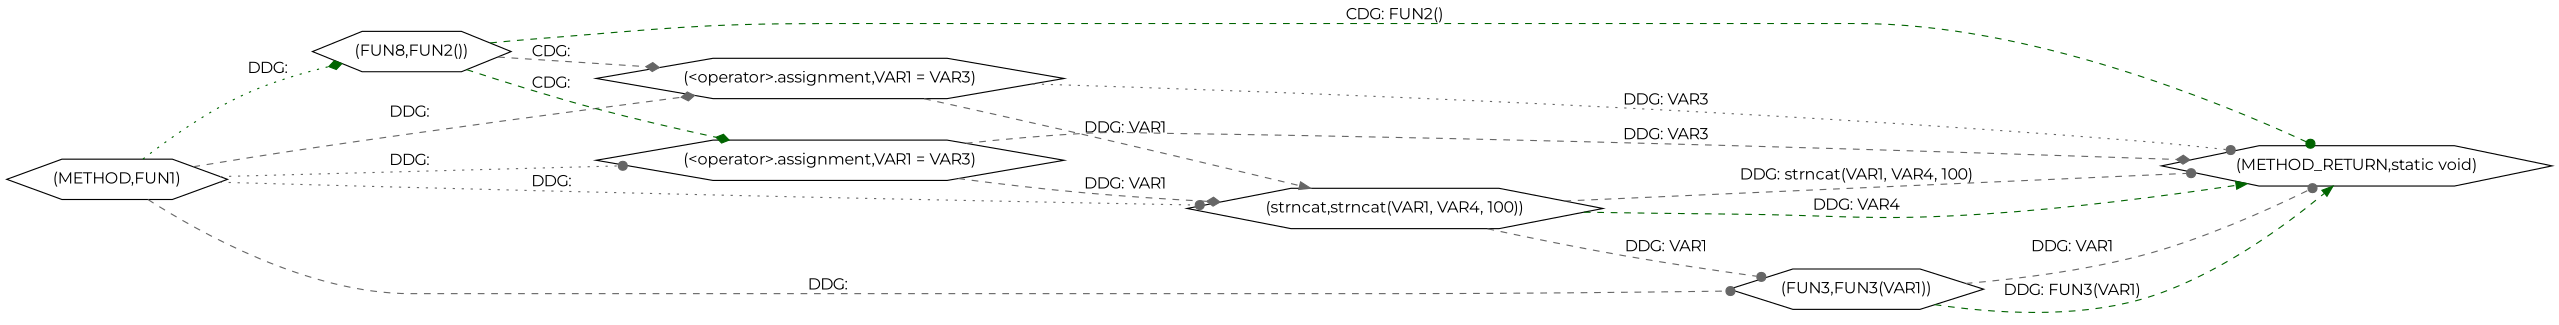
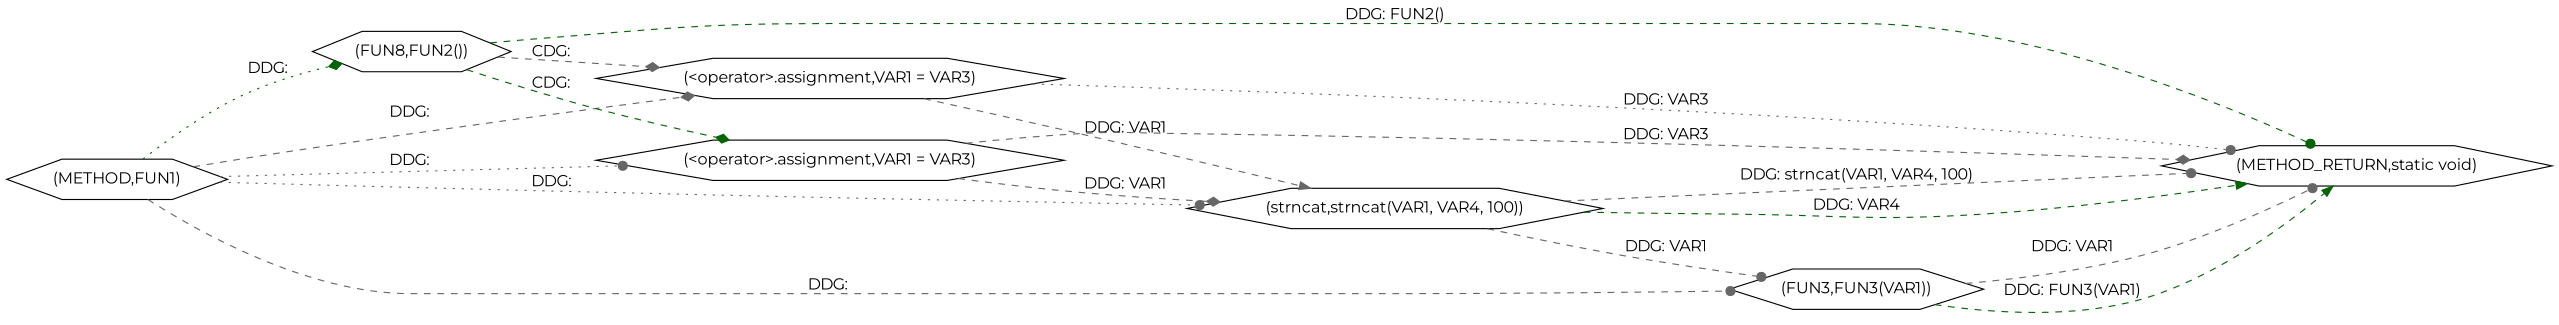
(1395, 15) -> (1395, 15)
